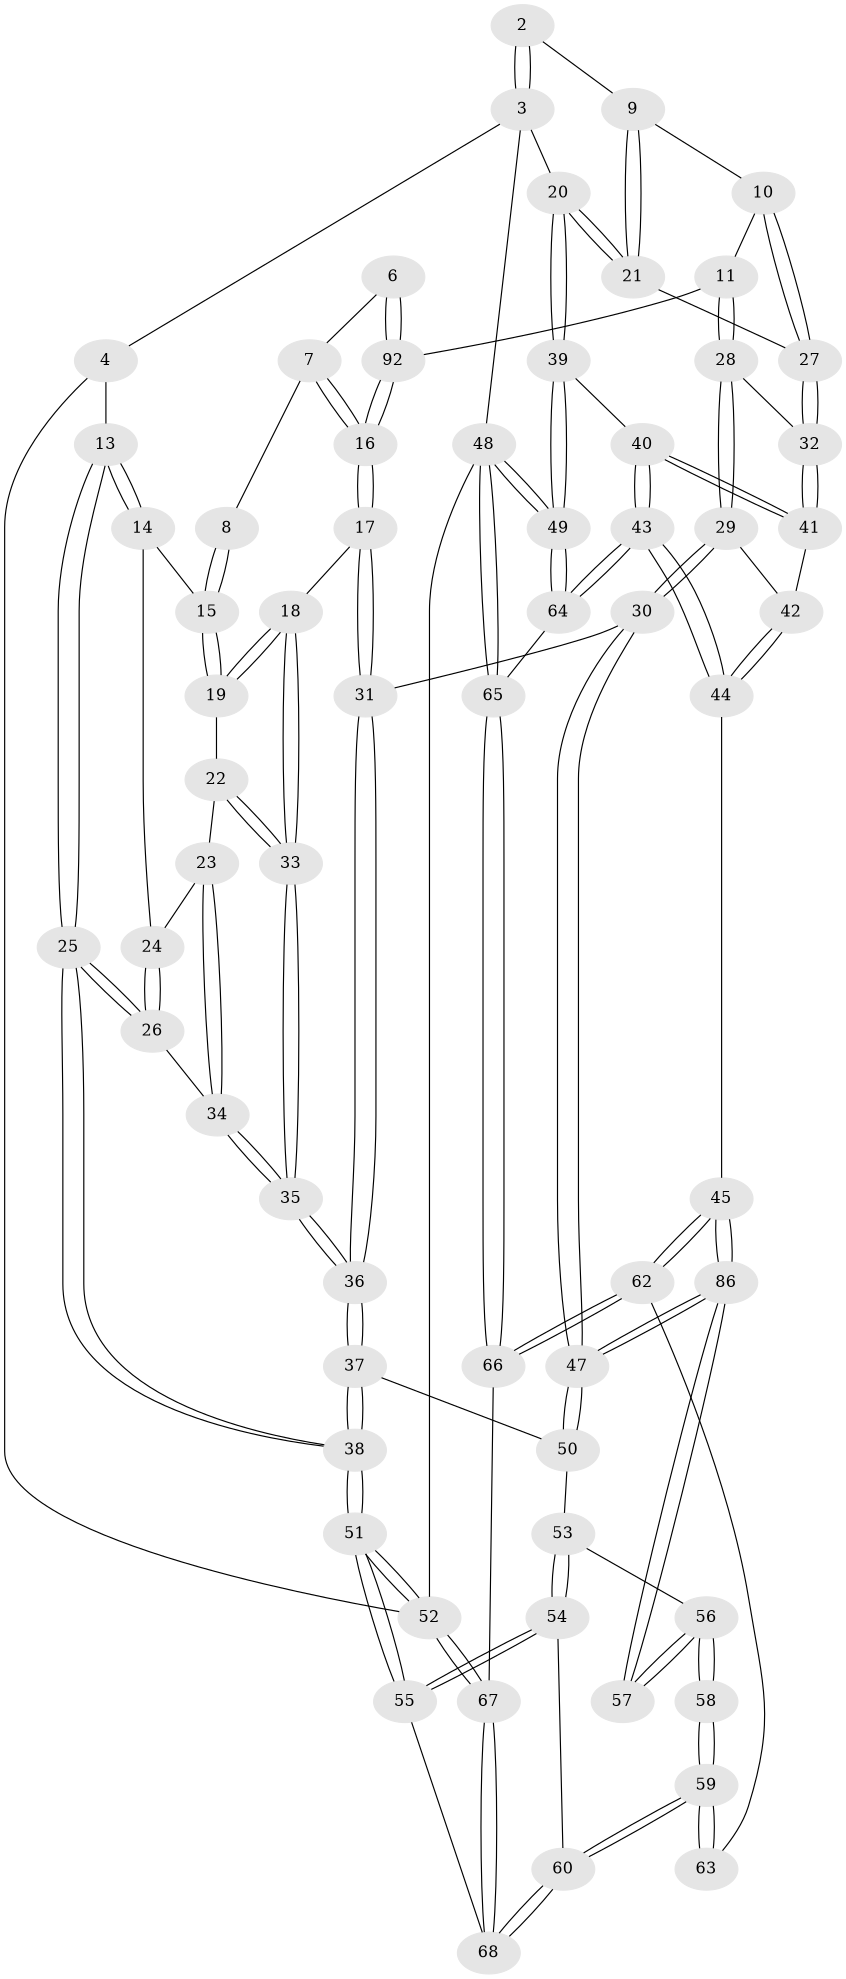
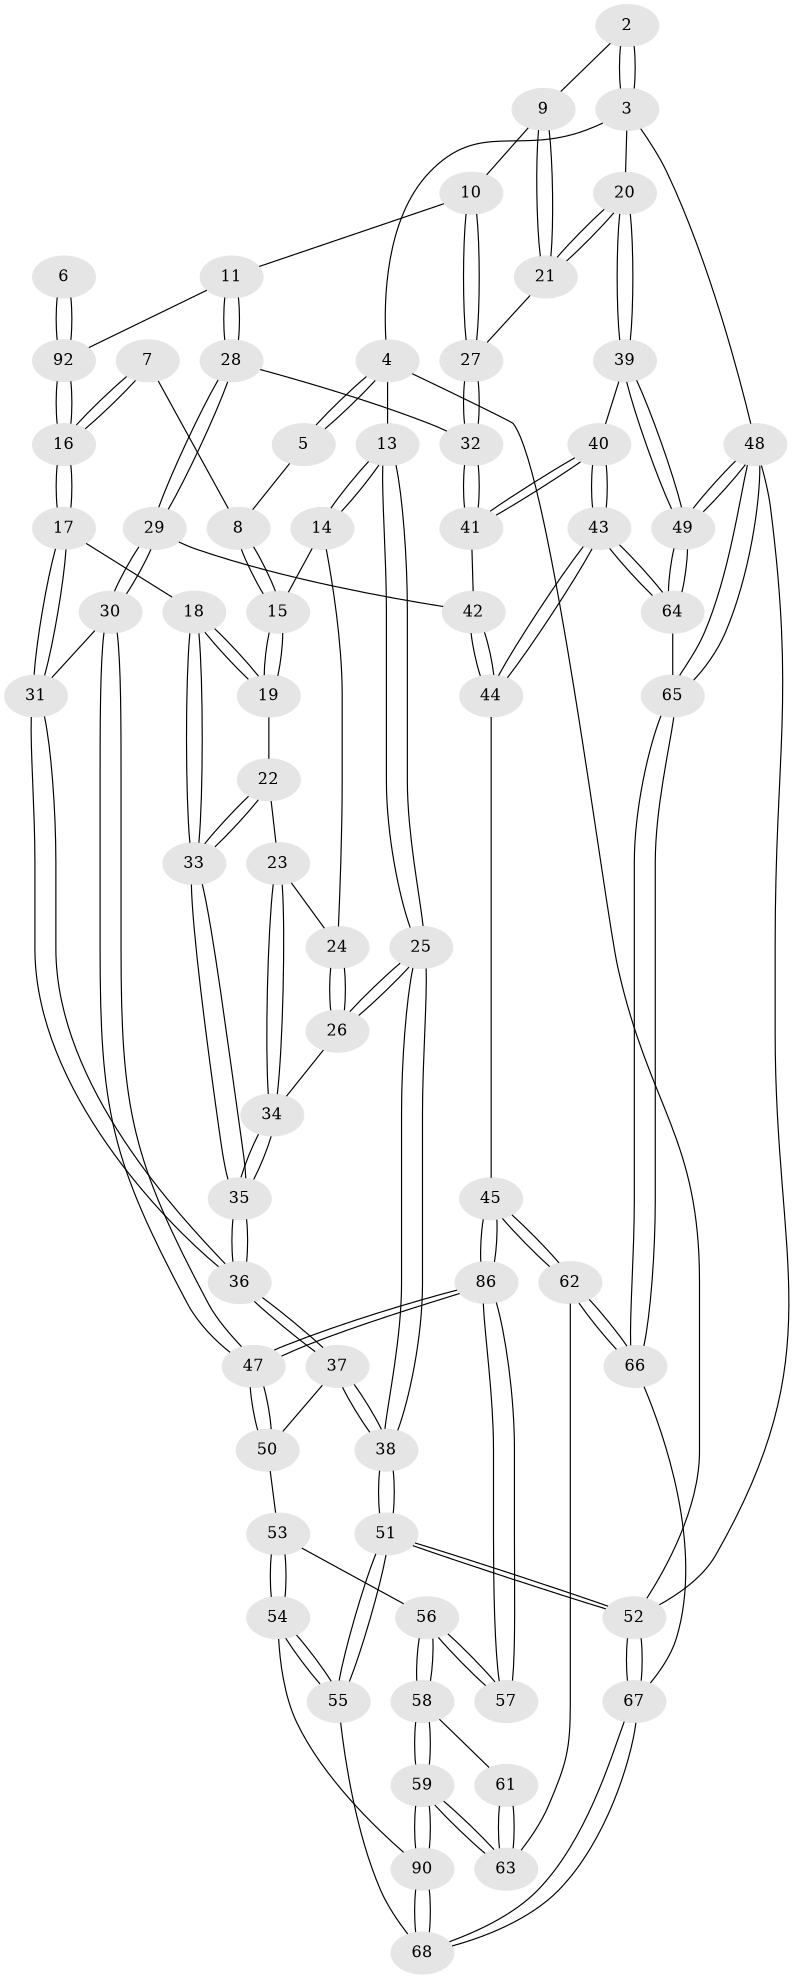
(352, 319) -> none
none -> (304, 445)
none -> (506, 1785)
(563, 1869) -> (422, 1869)
